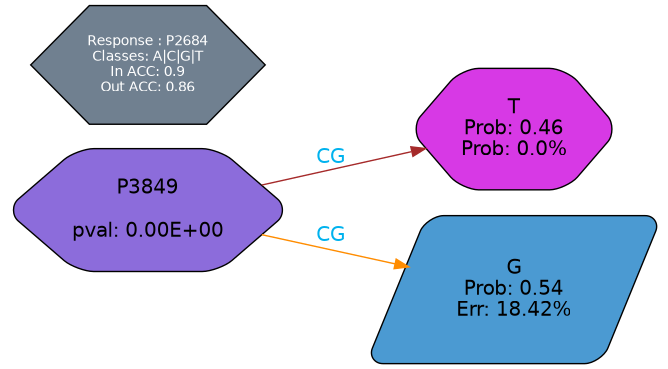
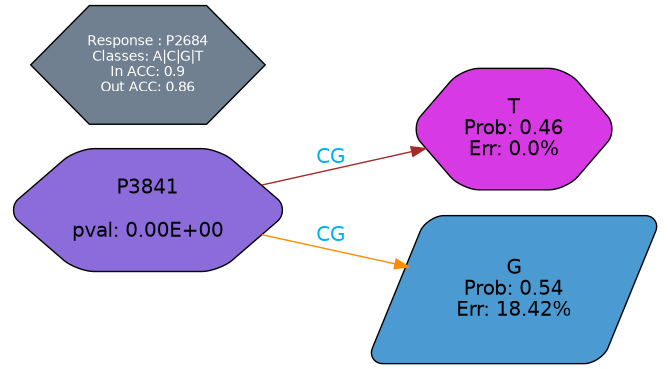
(514, 129) -> (514, 129)
(148, 210) -> (148, 210)
